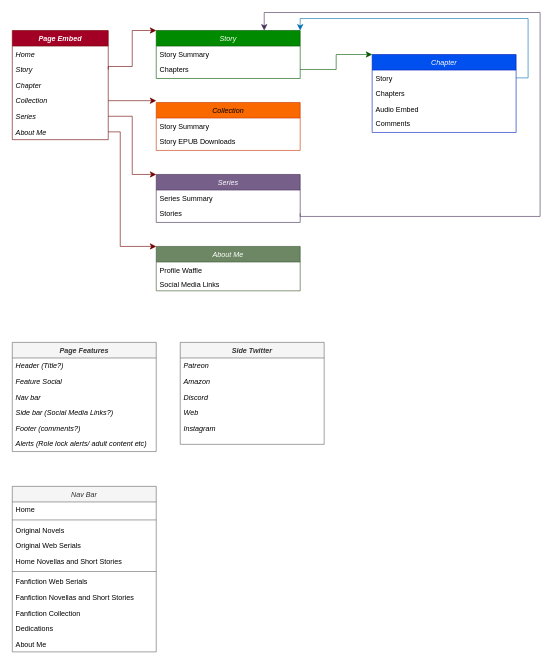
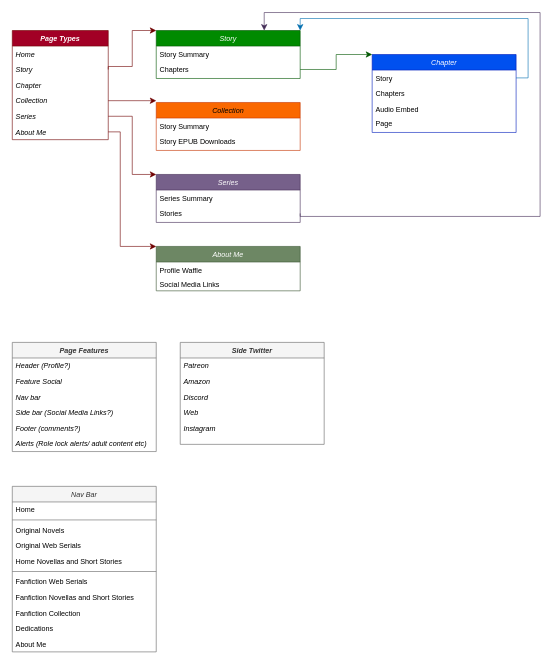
(60, 38) -> (60, 38)
(392, 124) -> (384, 124)
(43, 366) -> (47, 366)
